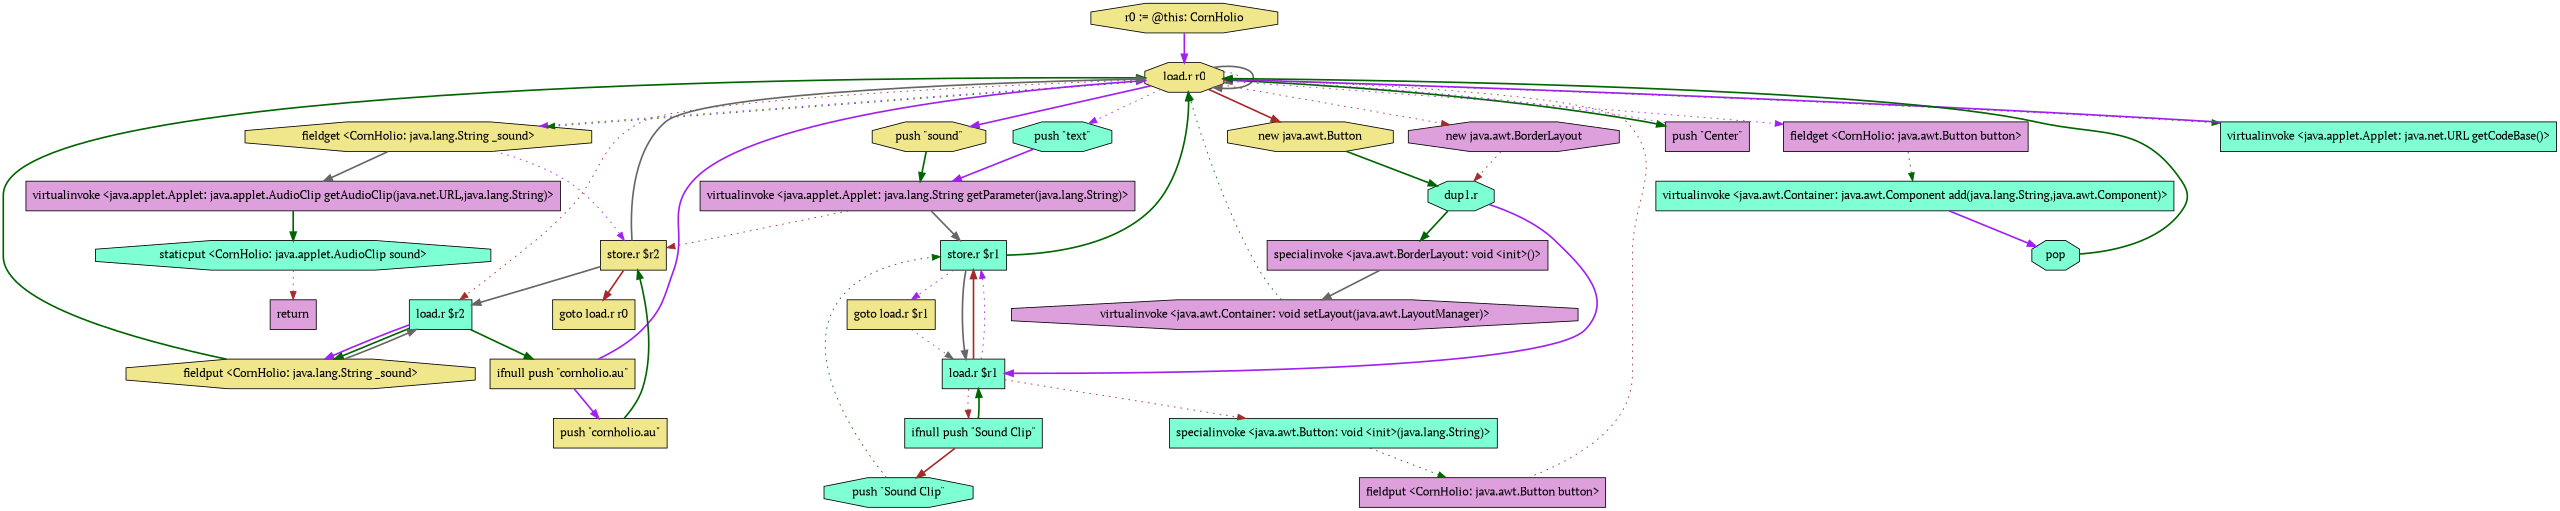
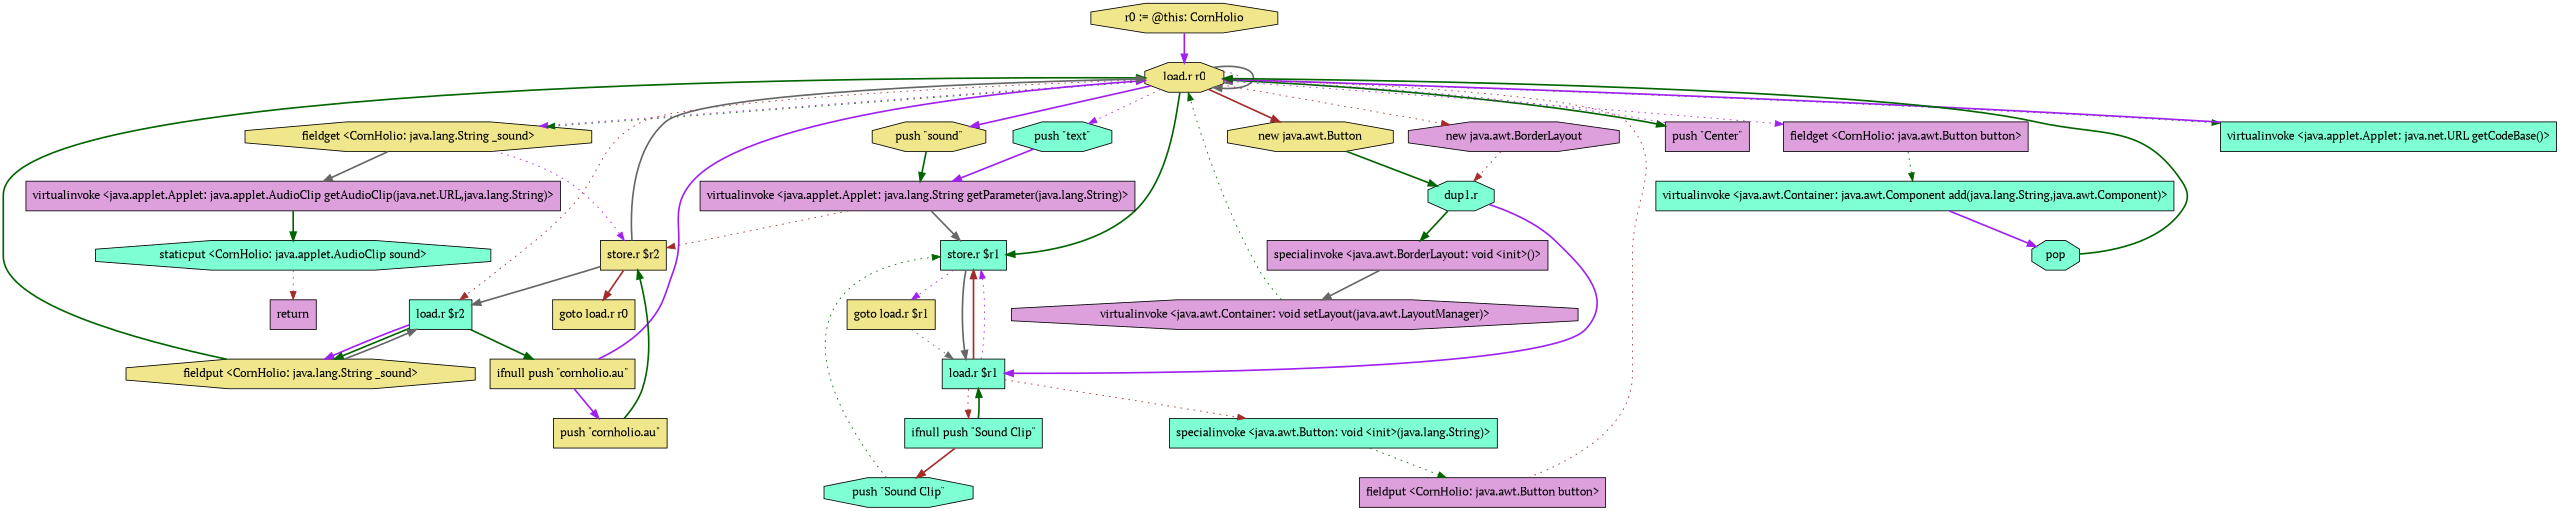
(1137, 221) -> (1135, 211)
